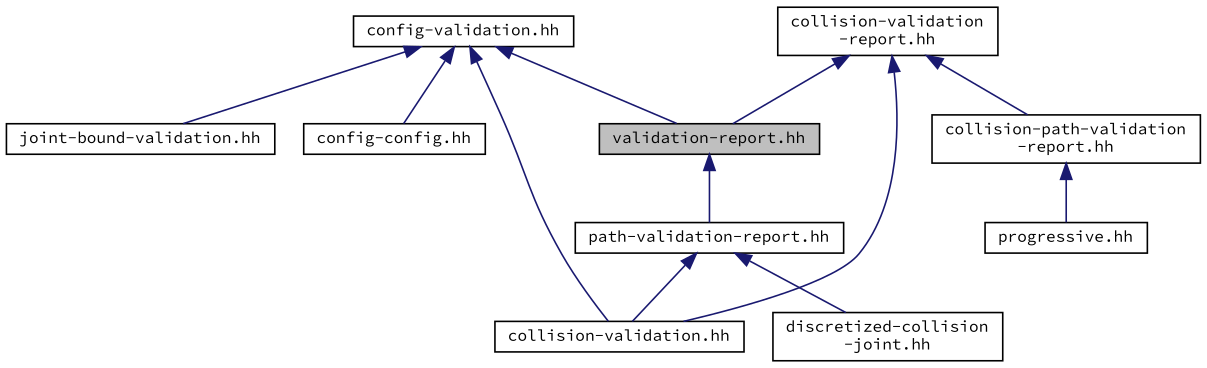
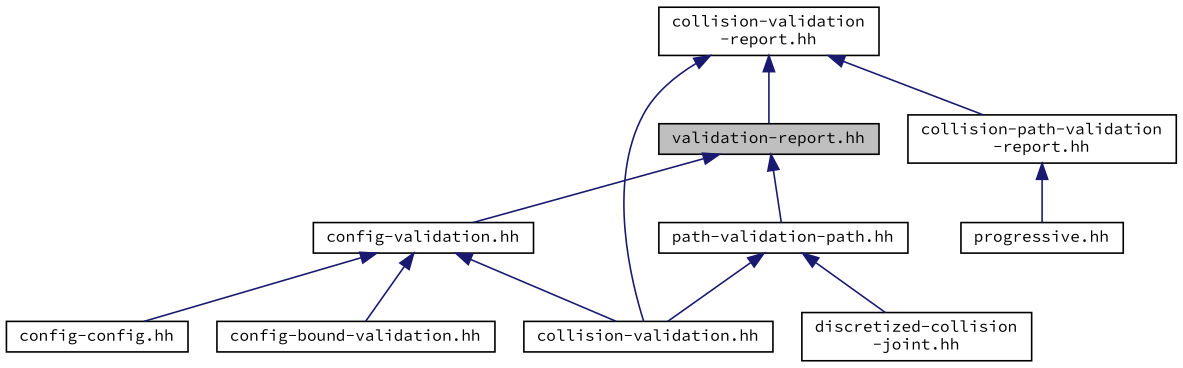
(594, 88) -> (588, 191)
(141, 139) -> (356, 337)
(709, 238) -> (783, 238)
